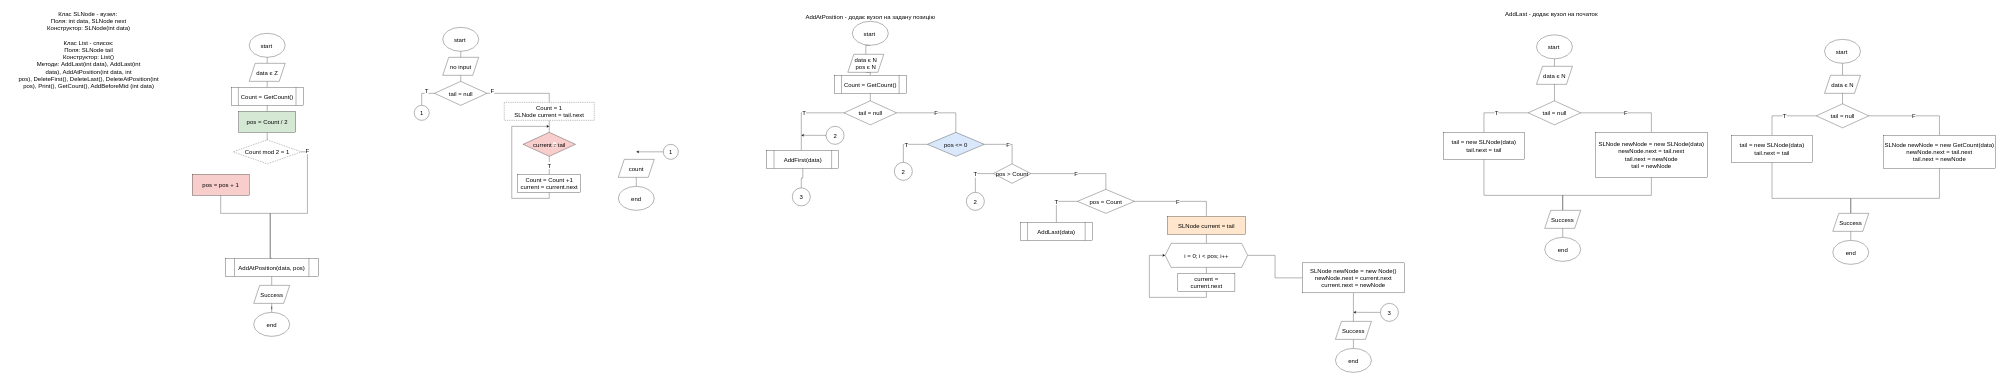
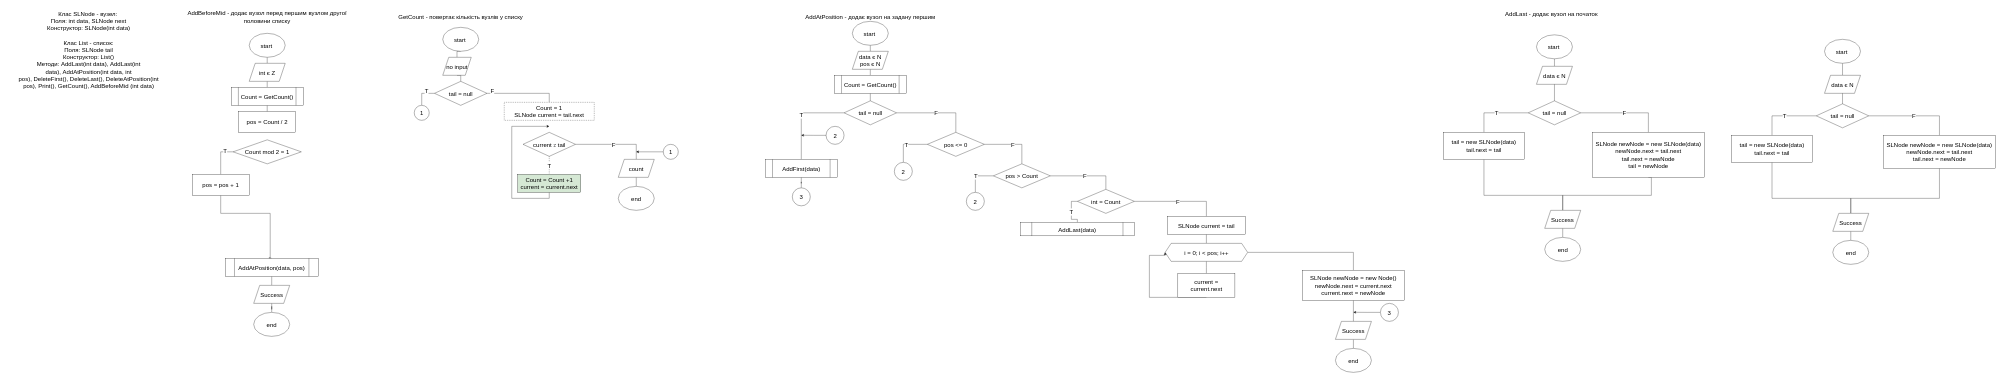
none -> (267, 17)
none -> (461, 17)
(870, 17) -> (870, 17)
(866, 63) -> (870, 60)
(461, 66) -> (457, 66)
(267, 72) -> (267, 72)
(267, 122) -> (267, 122)
(549, 126) -> none
(267, 135) -> none
(549, 144) -> (549, 144)
none -> (613, 144)
(956, 144) -> (956, 144)
(267, 152) -> (267, 152)
(306, 152) -> none
(1939, 152) -> (1939, 152)
(1651, 155) -> (1648, 155)
none -> (221, 157)
(803, 159) -> (801, 168)
(549, 163) -> (549, 163)
(1012, 173) -> (1022, 176)
(549, 183) -> (549, 183)
(221, 185) -> (221, 185)
(1106, 201) -> (1106, 201)
(1206, 225) -> (1206, 225)
(1056, 231) -> (1077, 229)
(1206, 255) -> (1206, 252)
(272, 258) -> (268, 213)
(1353, 278) -> (1353, 285)
(1206, 282) -> (1206, 285)
